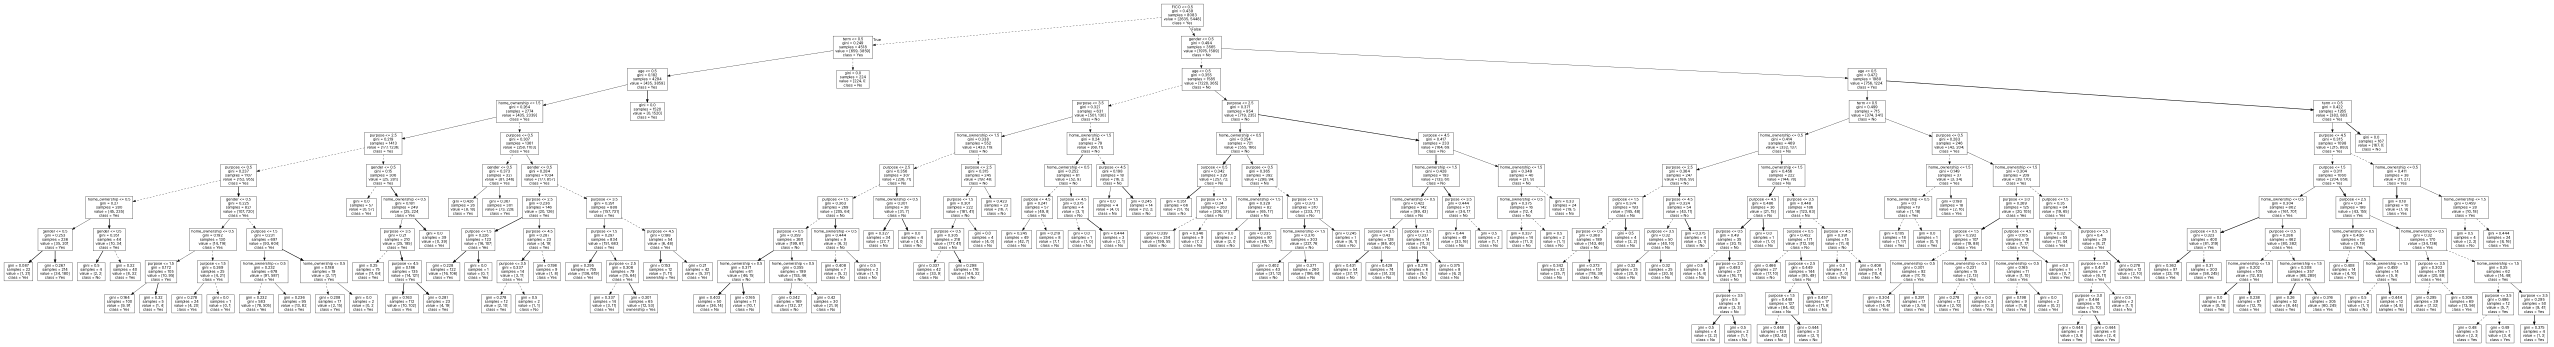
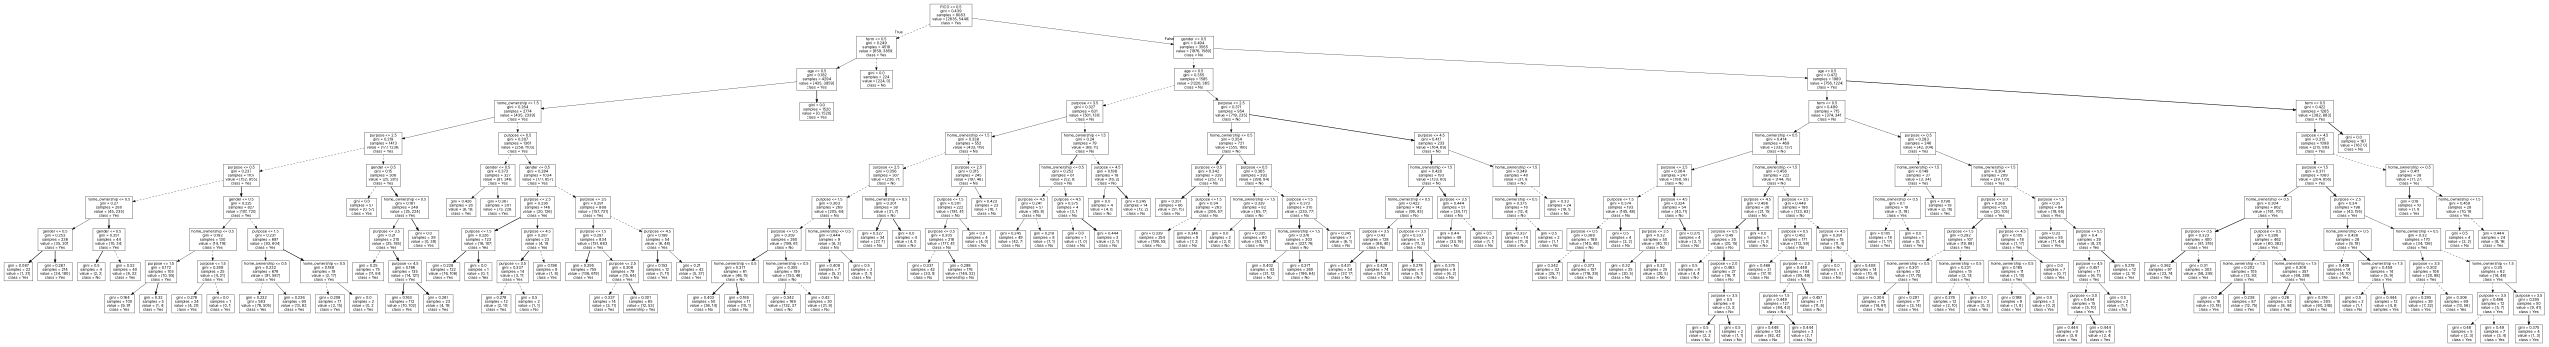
(661, 272) -> (658, 272)
(966, 272) -> (960, 272)
